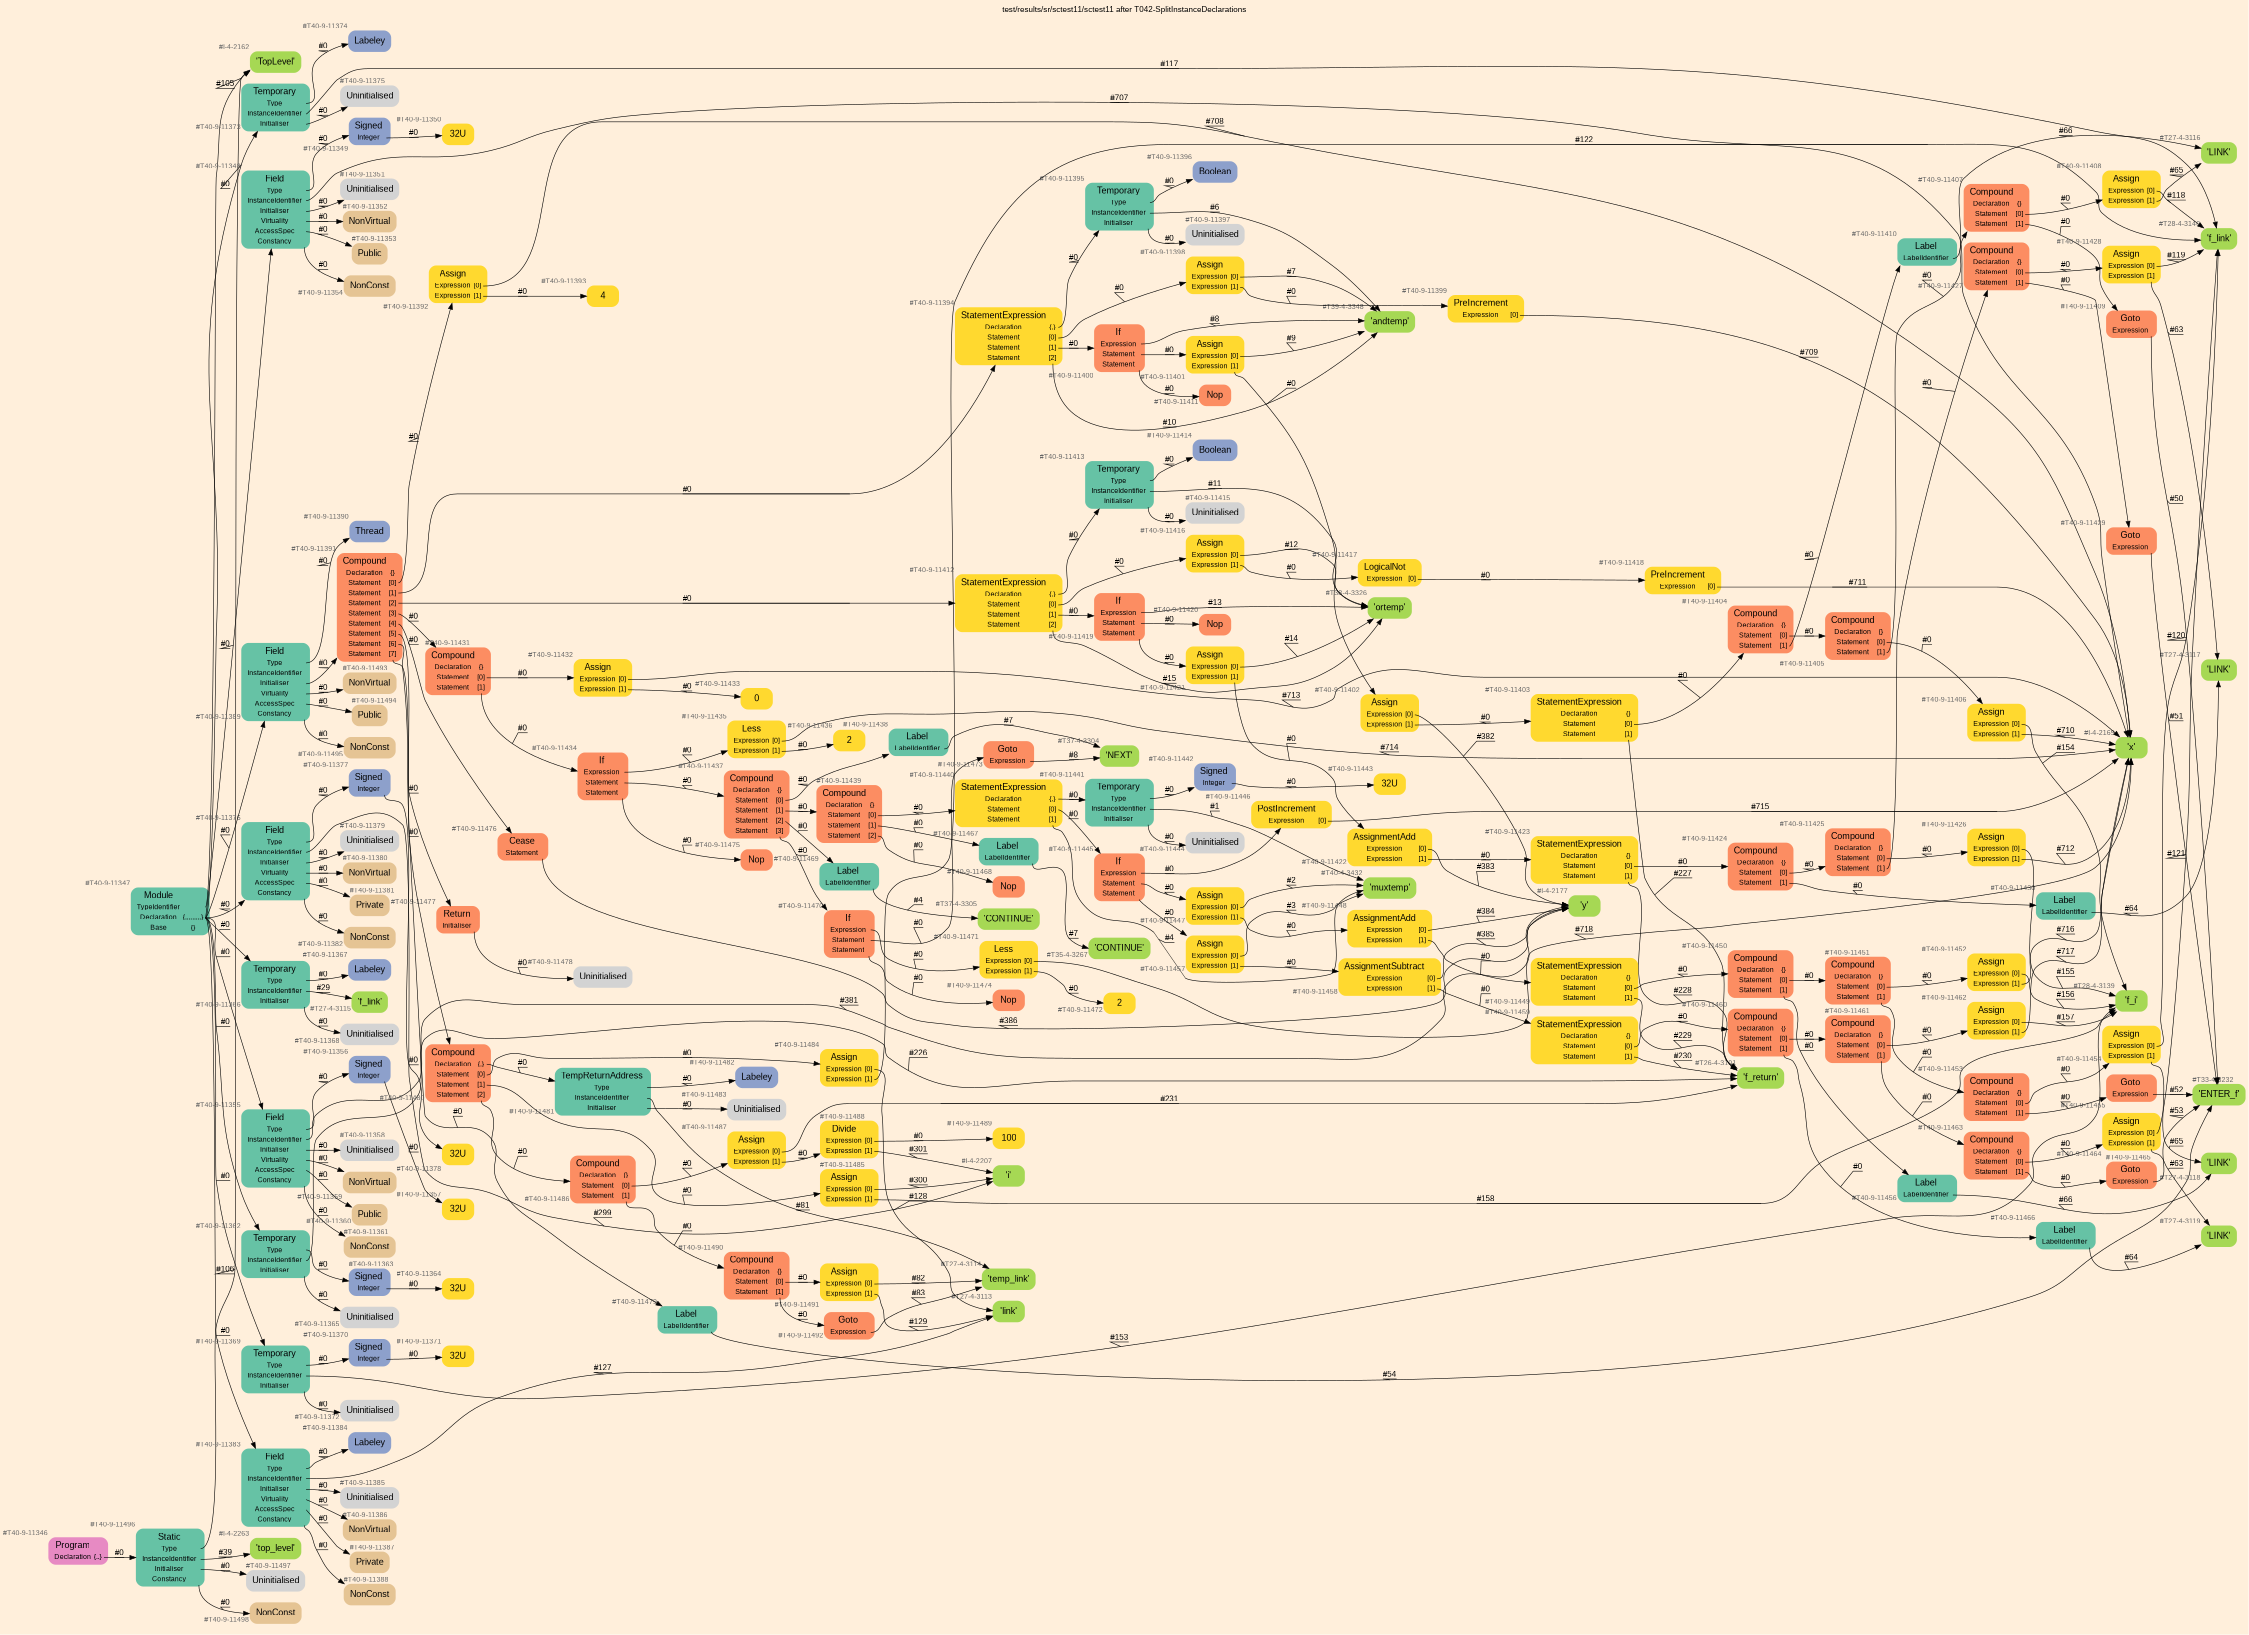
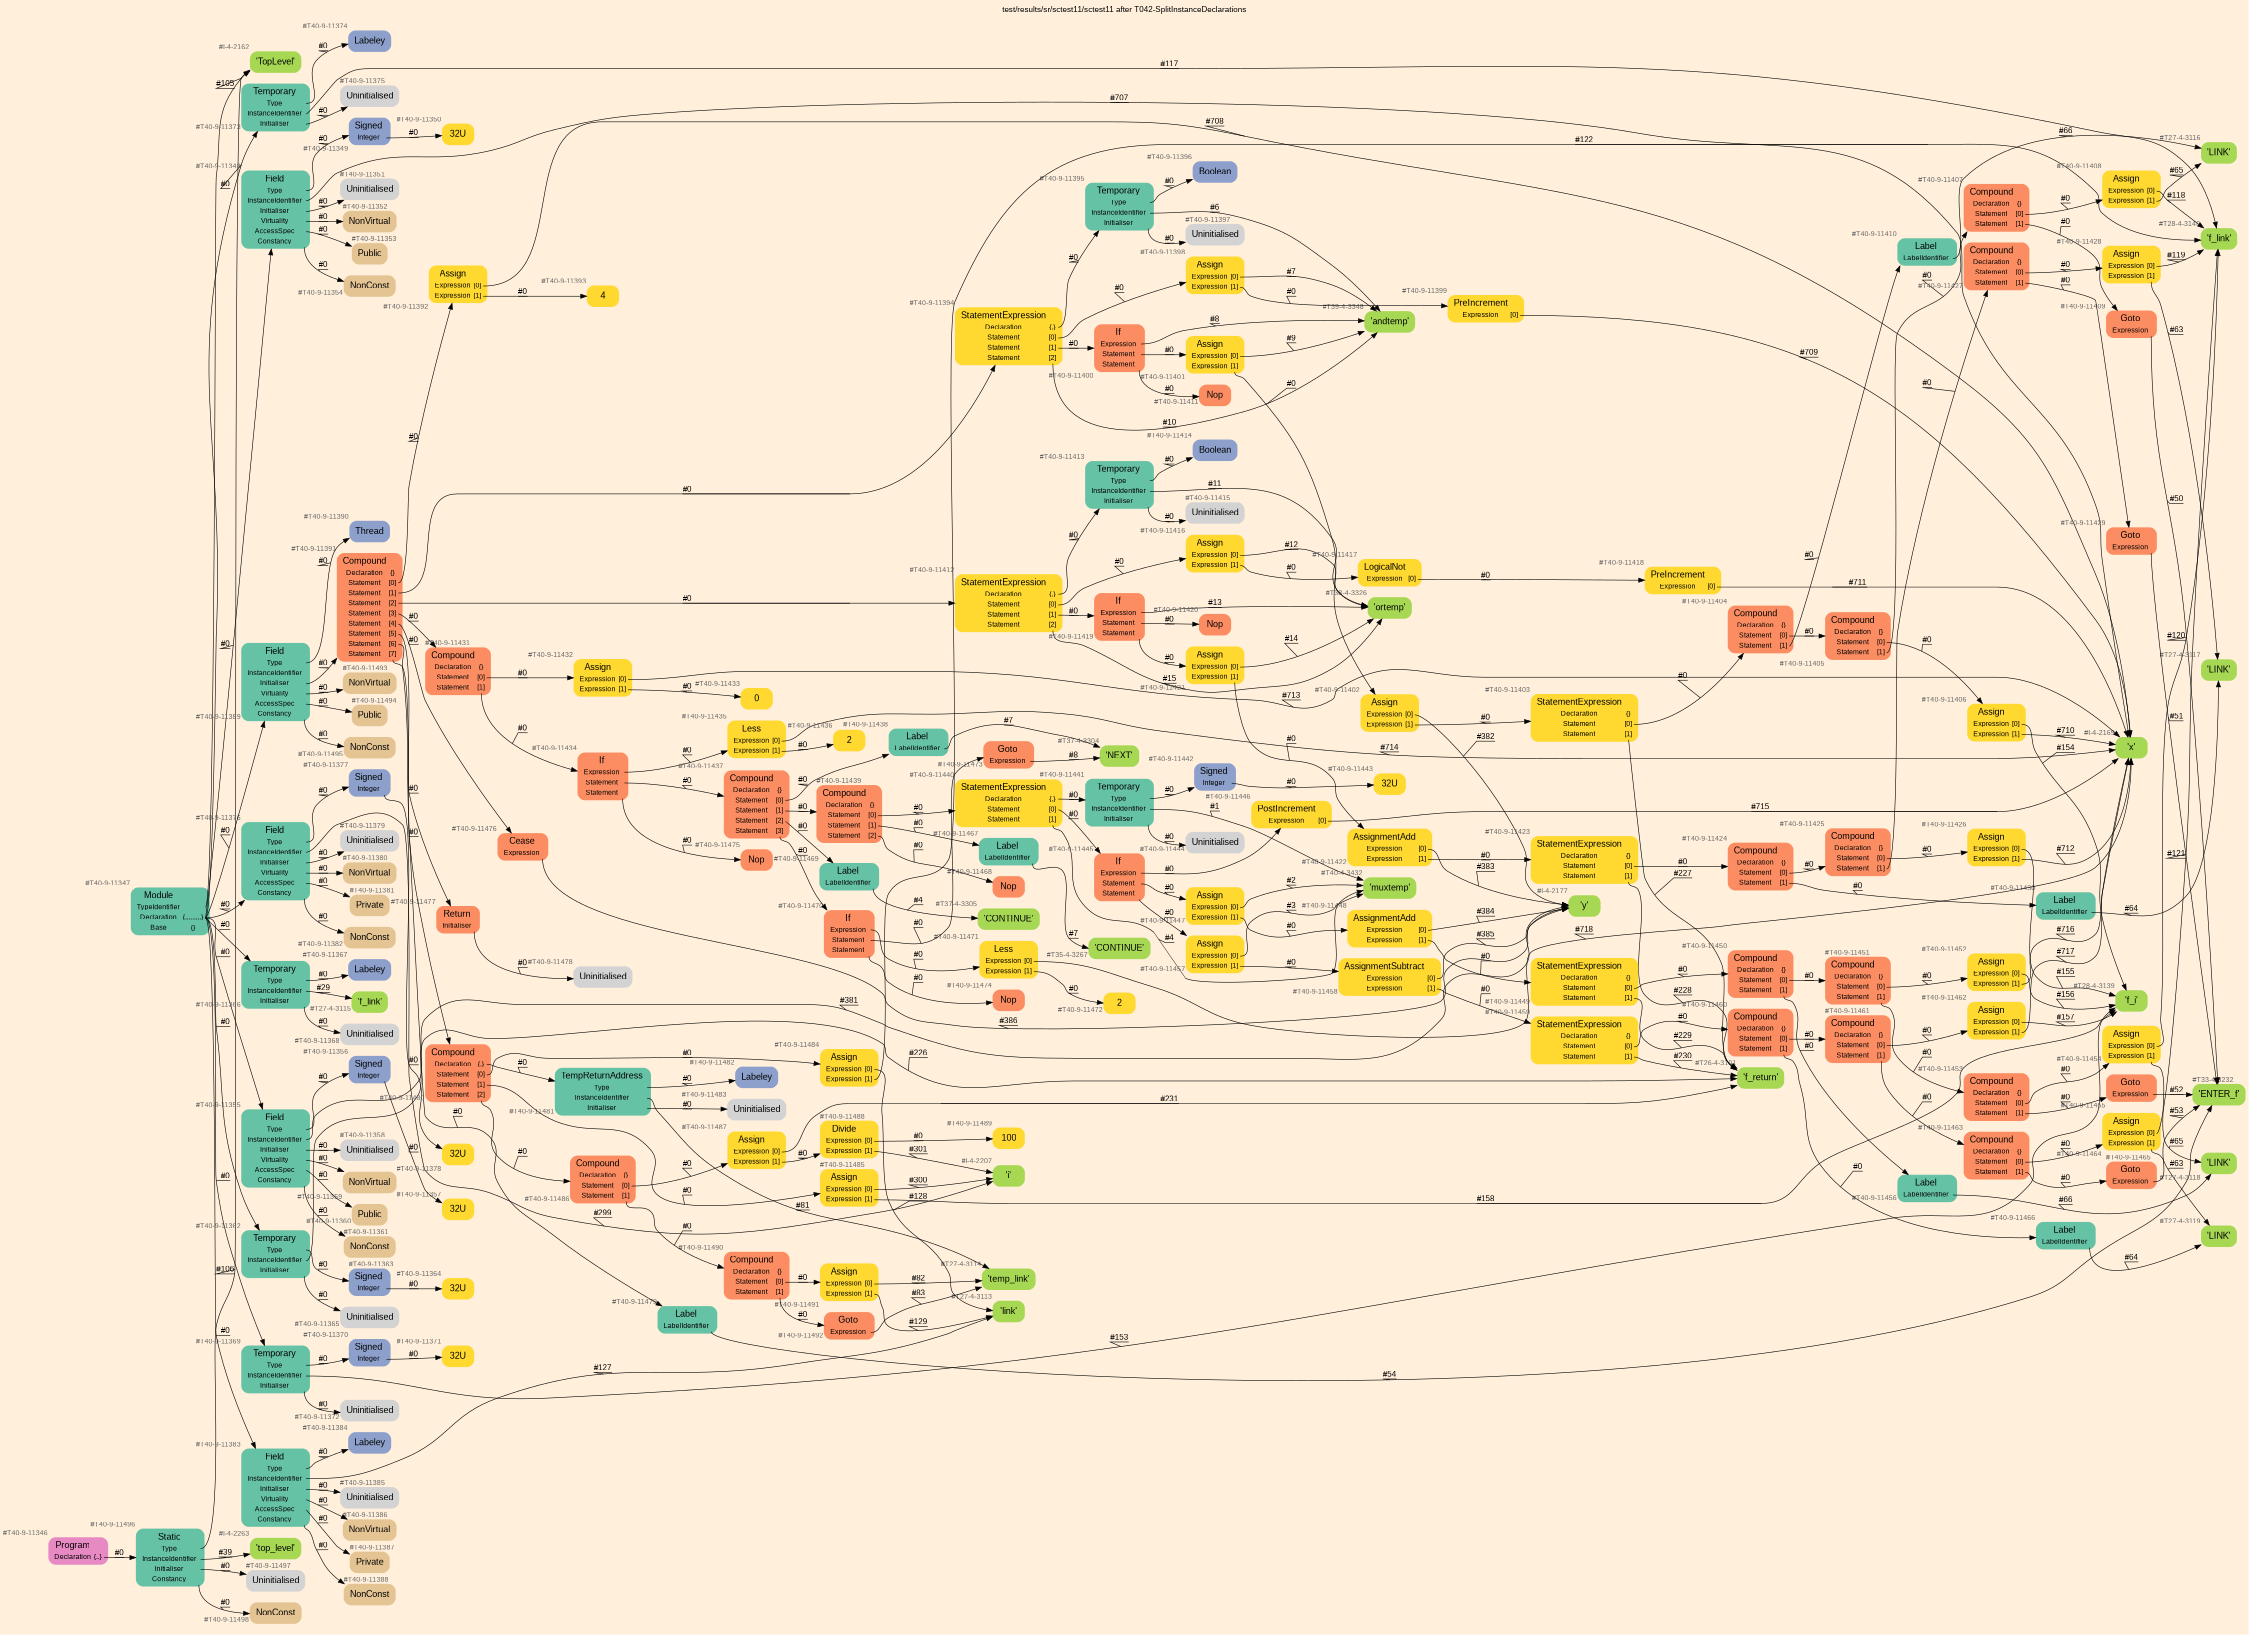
(522, 853) -> (522, 853)
